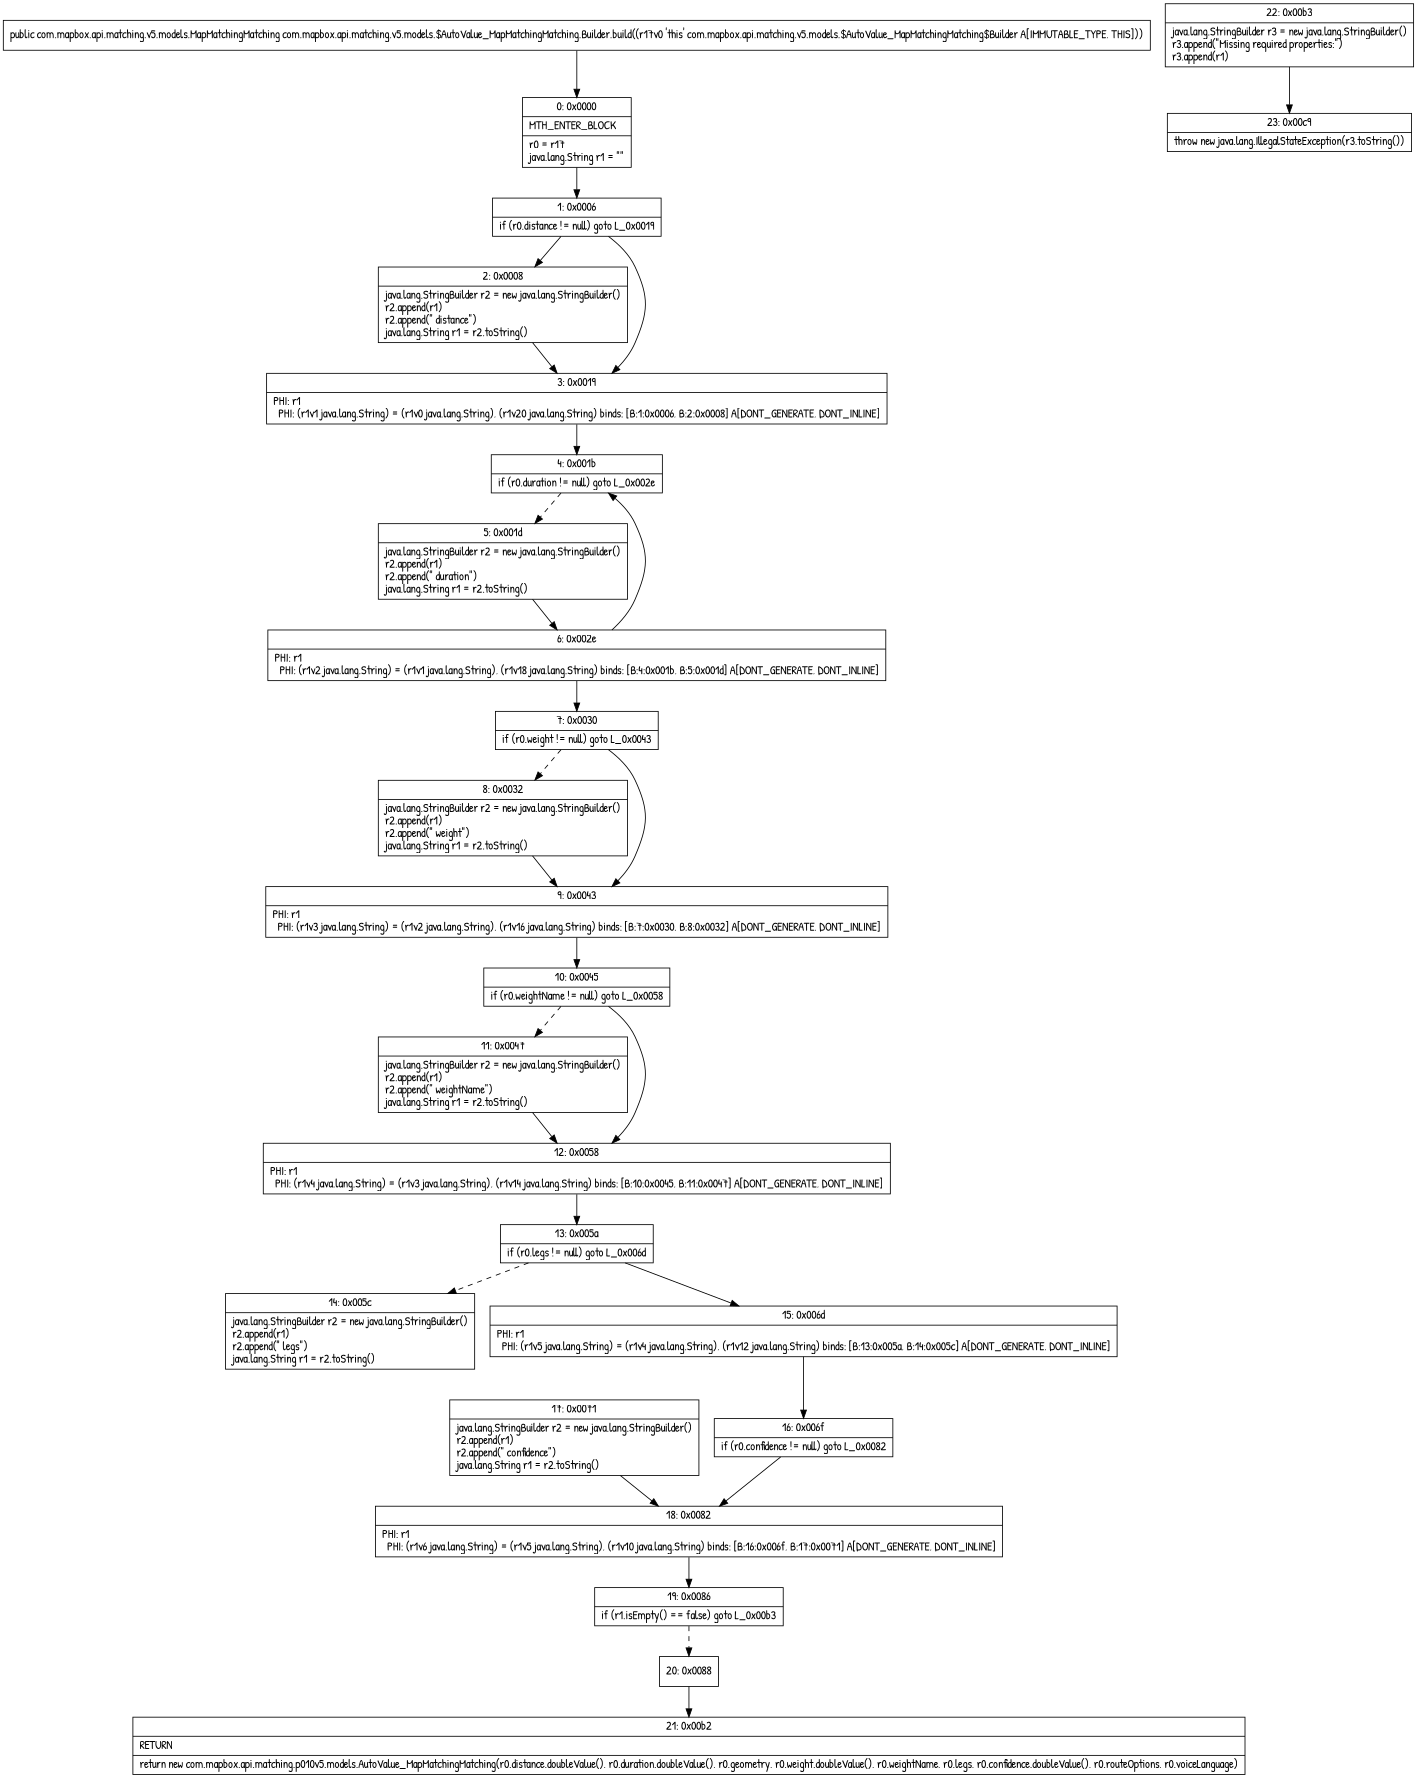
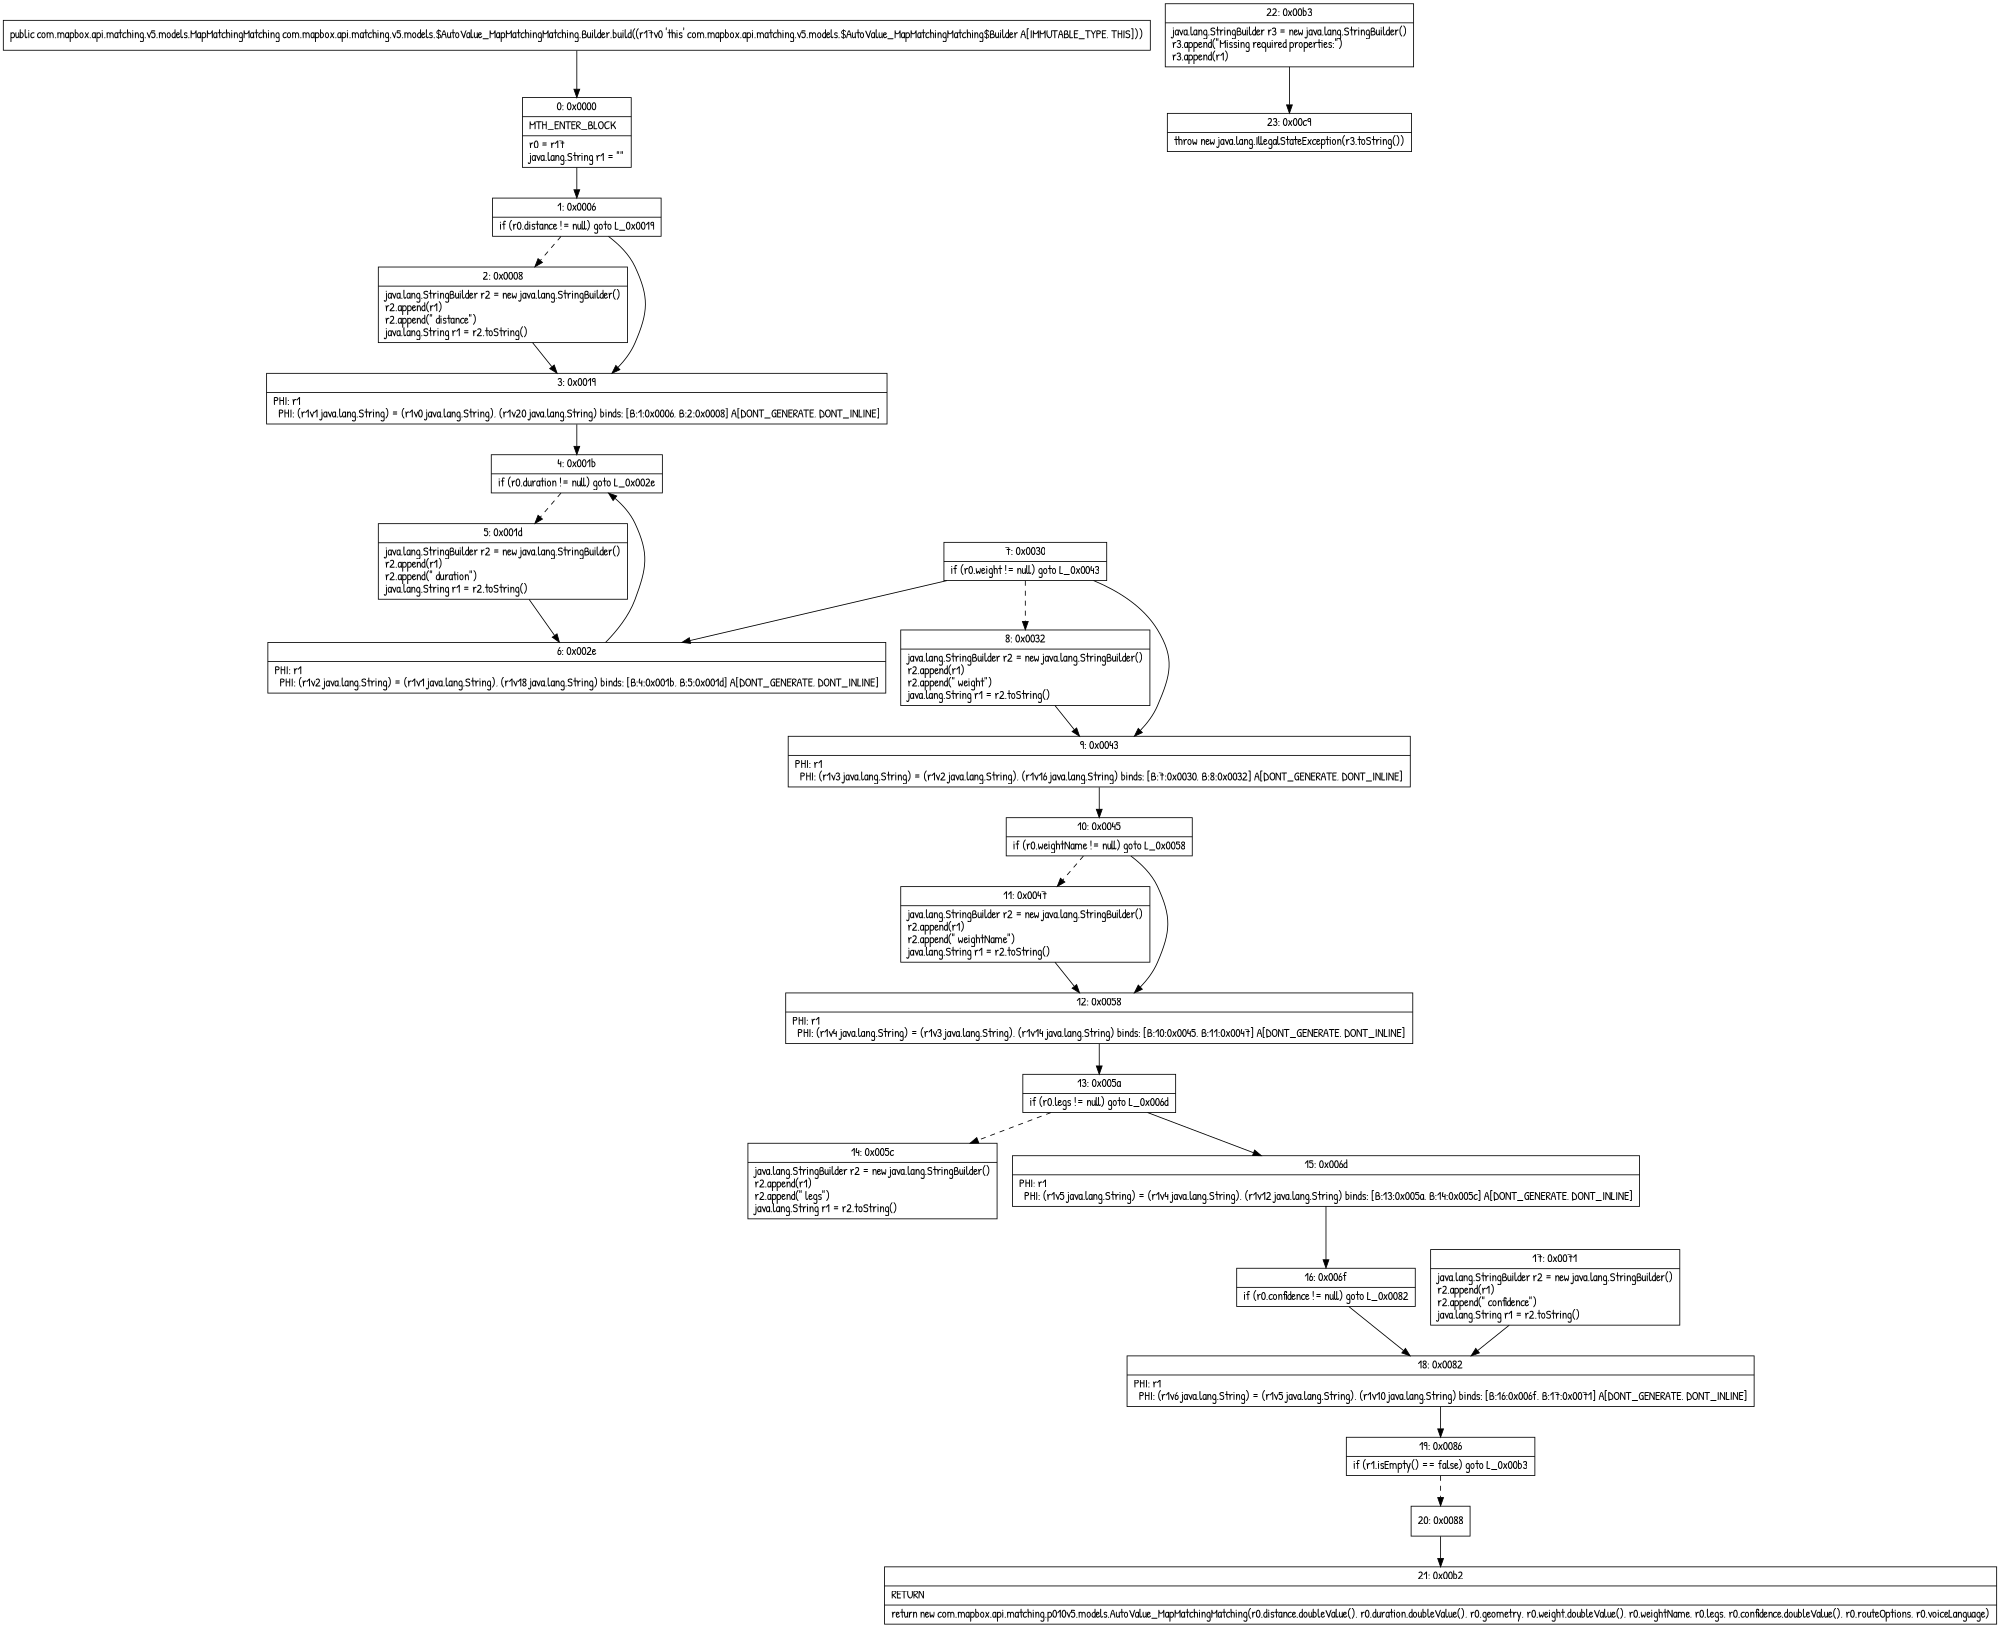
(551, 248) -> (551, 248)
(577, 692) -> (818, 611)
